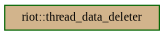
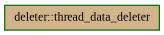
(82, 18) -> (82, 18)
